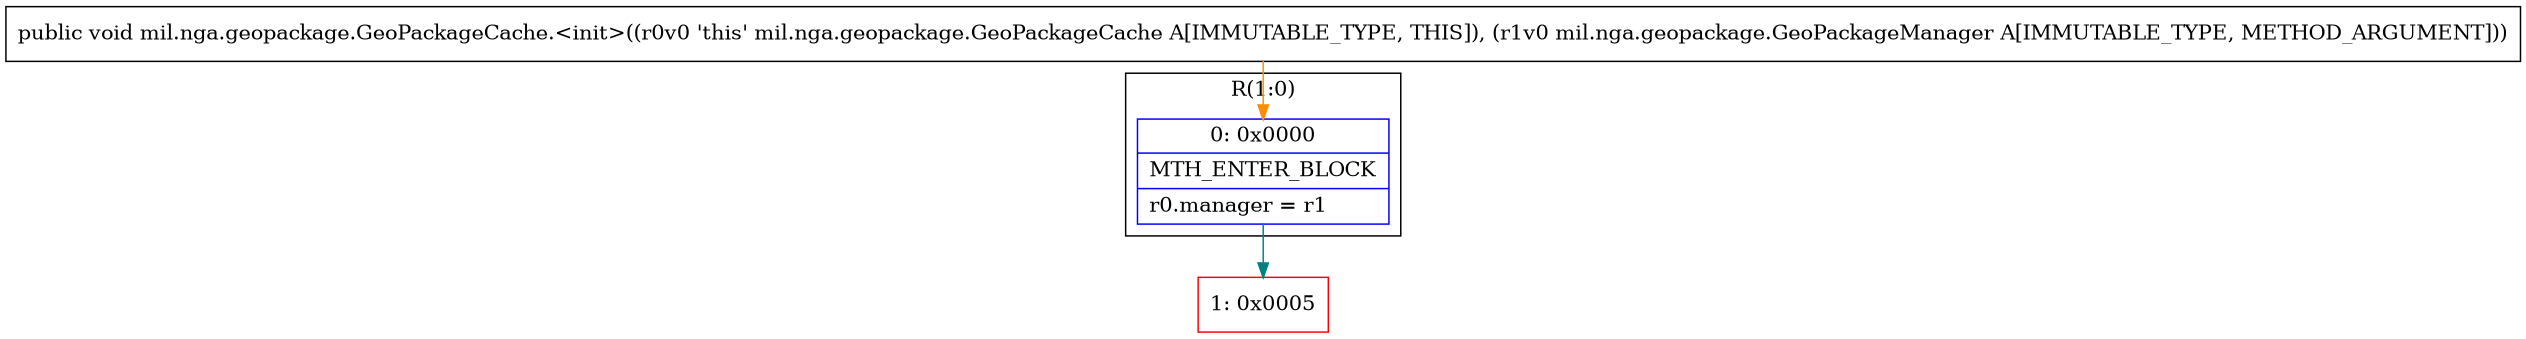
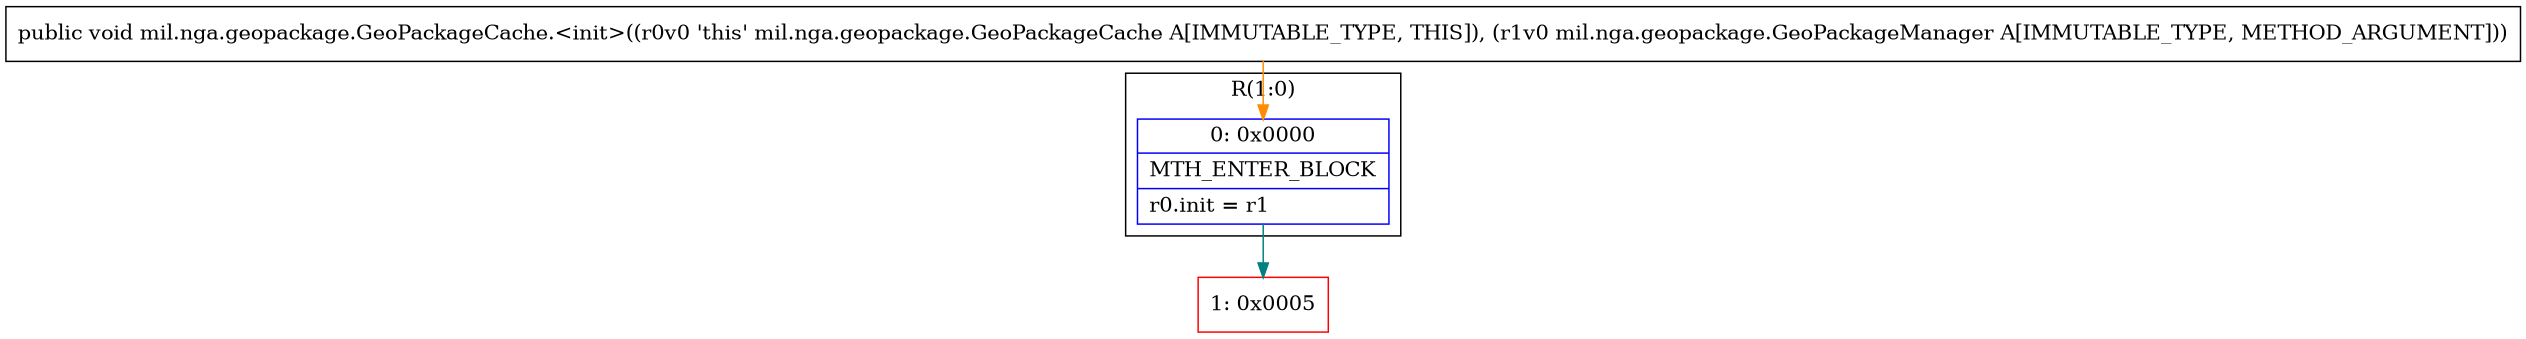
(1239, 206) -> (1210, 206)
